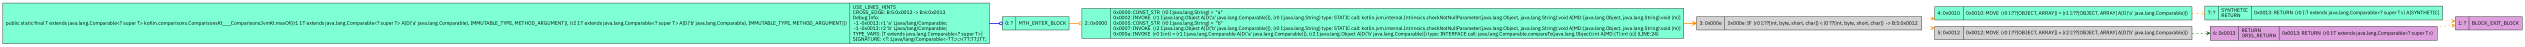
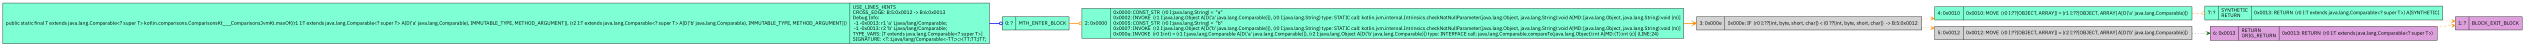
(2199, 33) -> (2199, 33)
